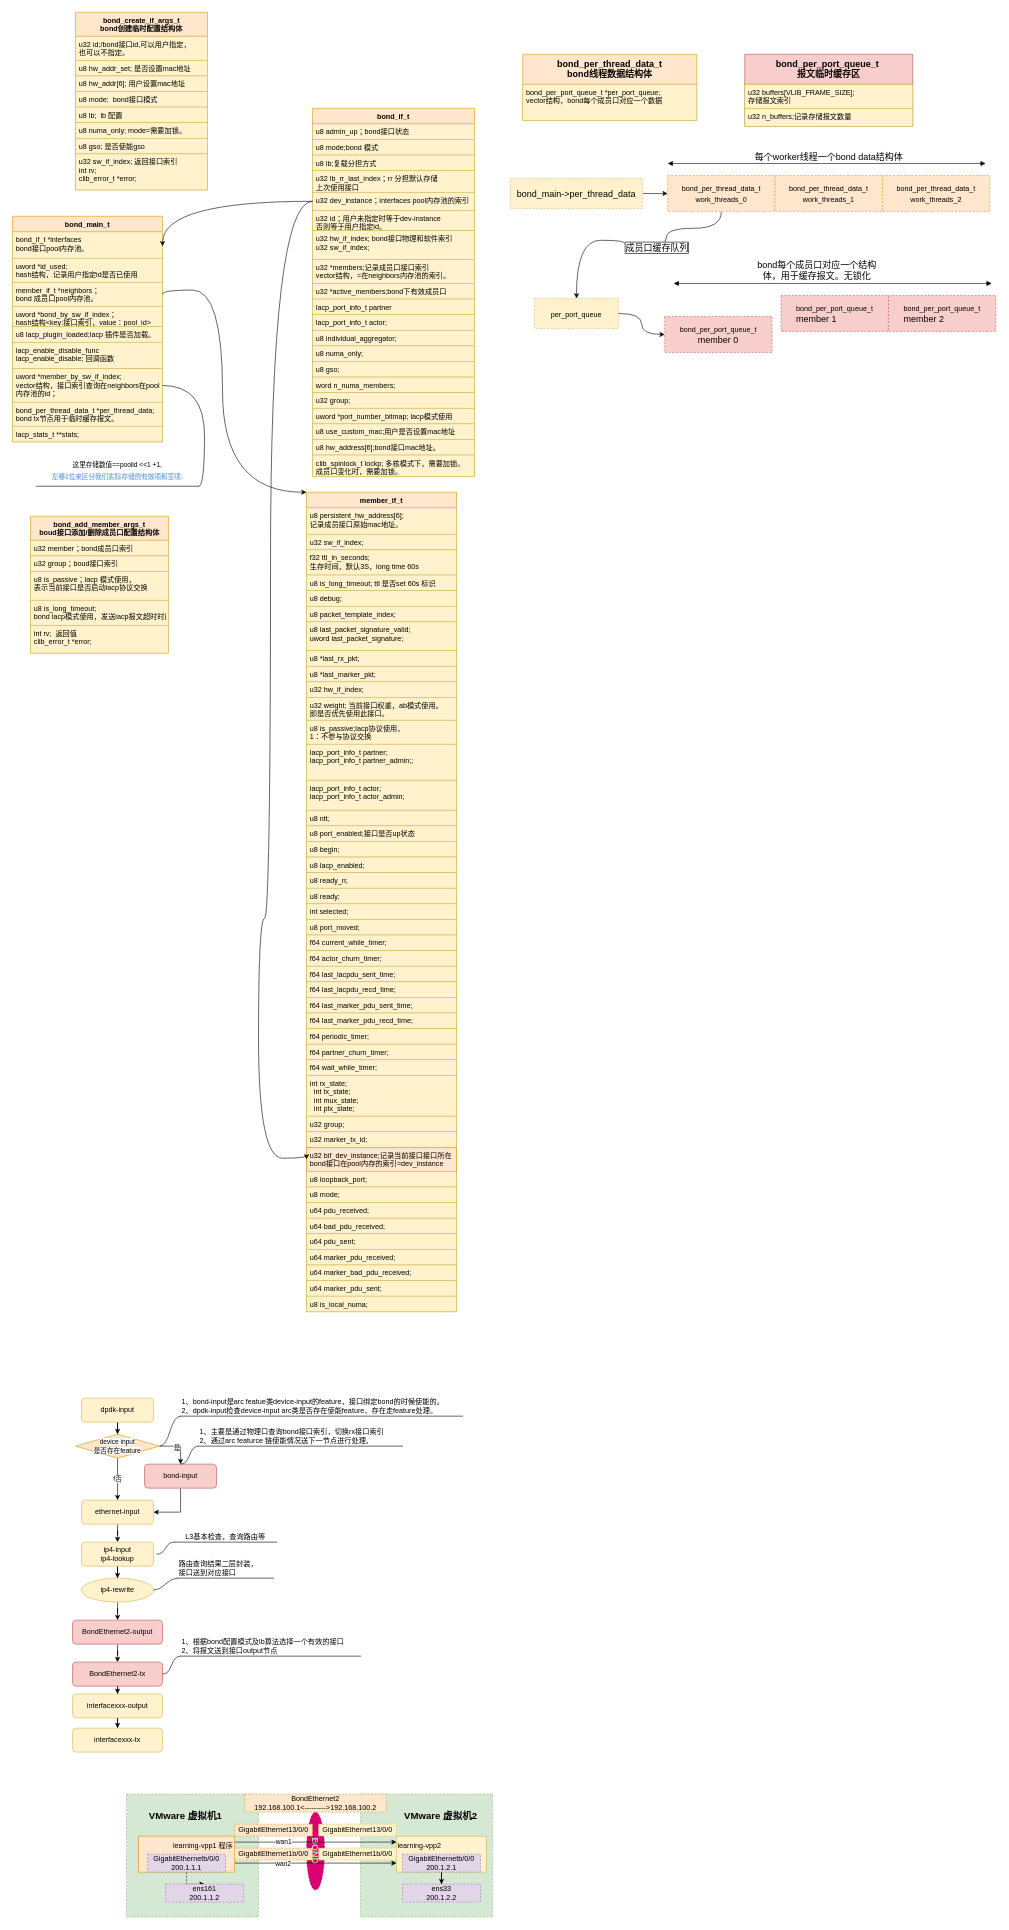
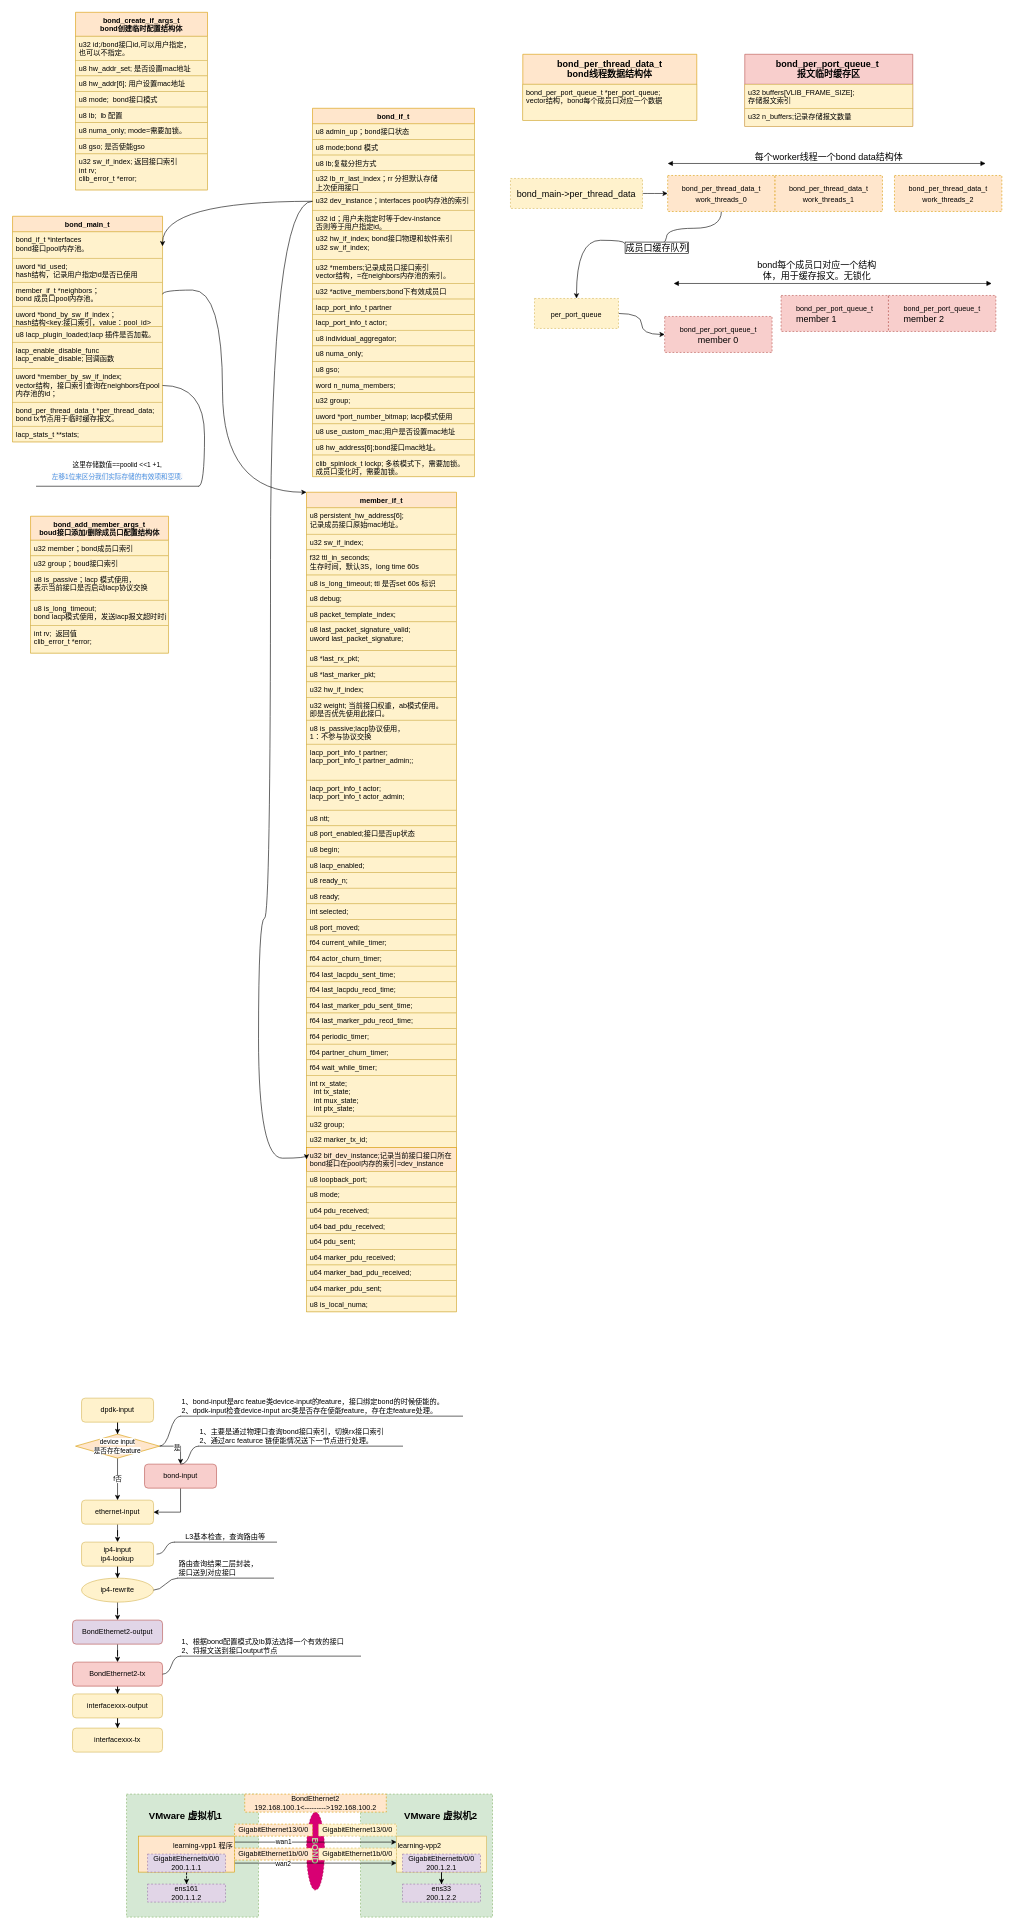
(936, 194) -> (948, 194)
(117, 1632) -> (117, 1632)
(204, 1893) -> (186, 1893)
